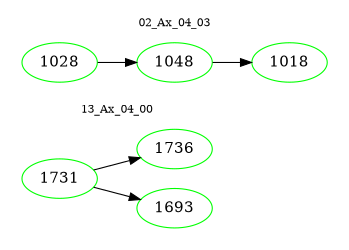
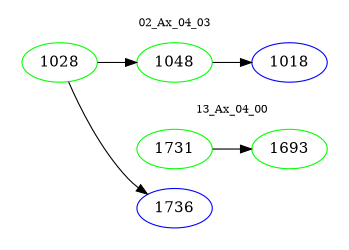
(290, 62) -> (290, 62)
(175, 149) -> (175, 208)
(112, 165) -> (98, 139)
